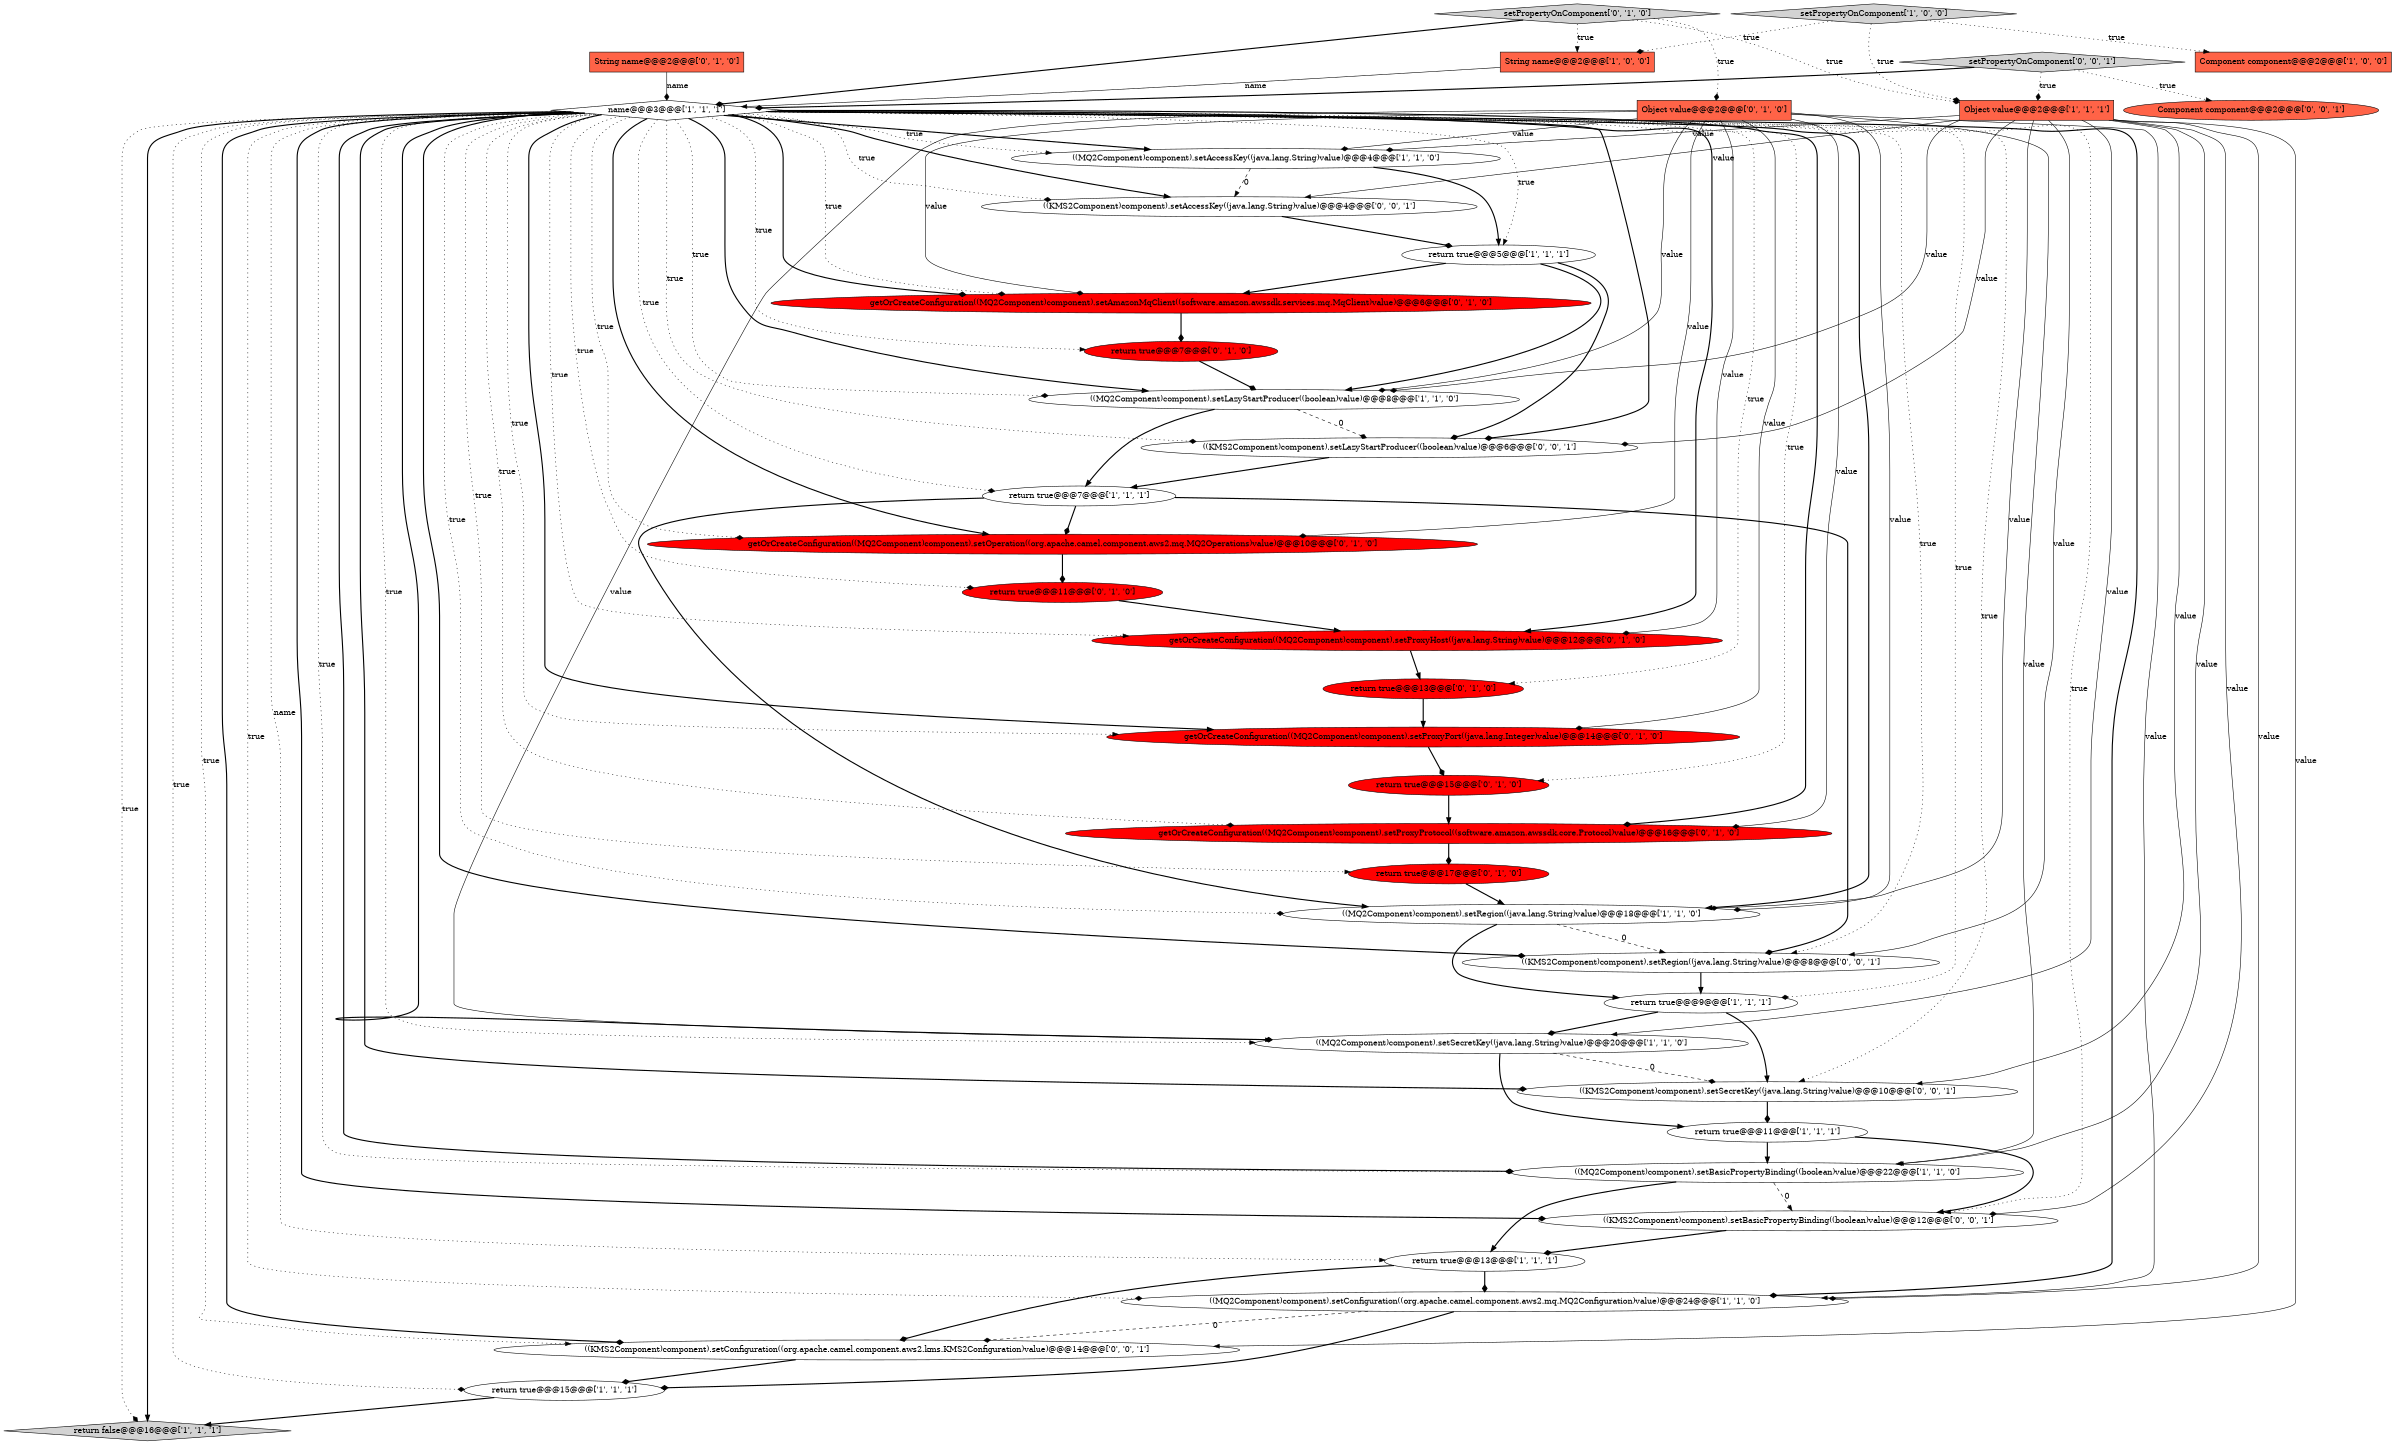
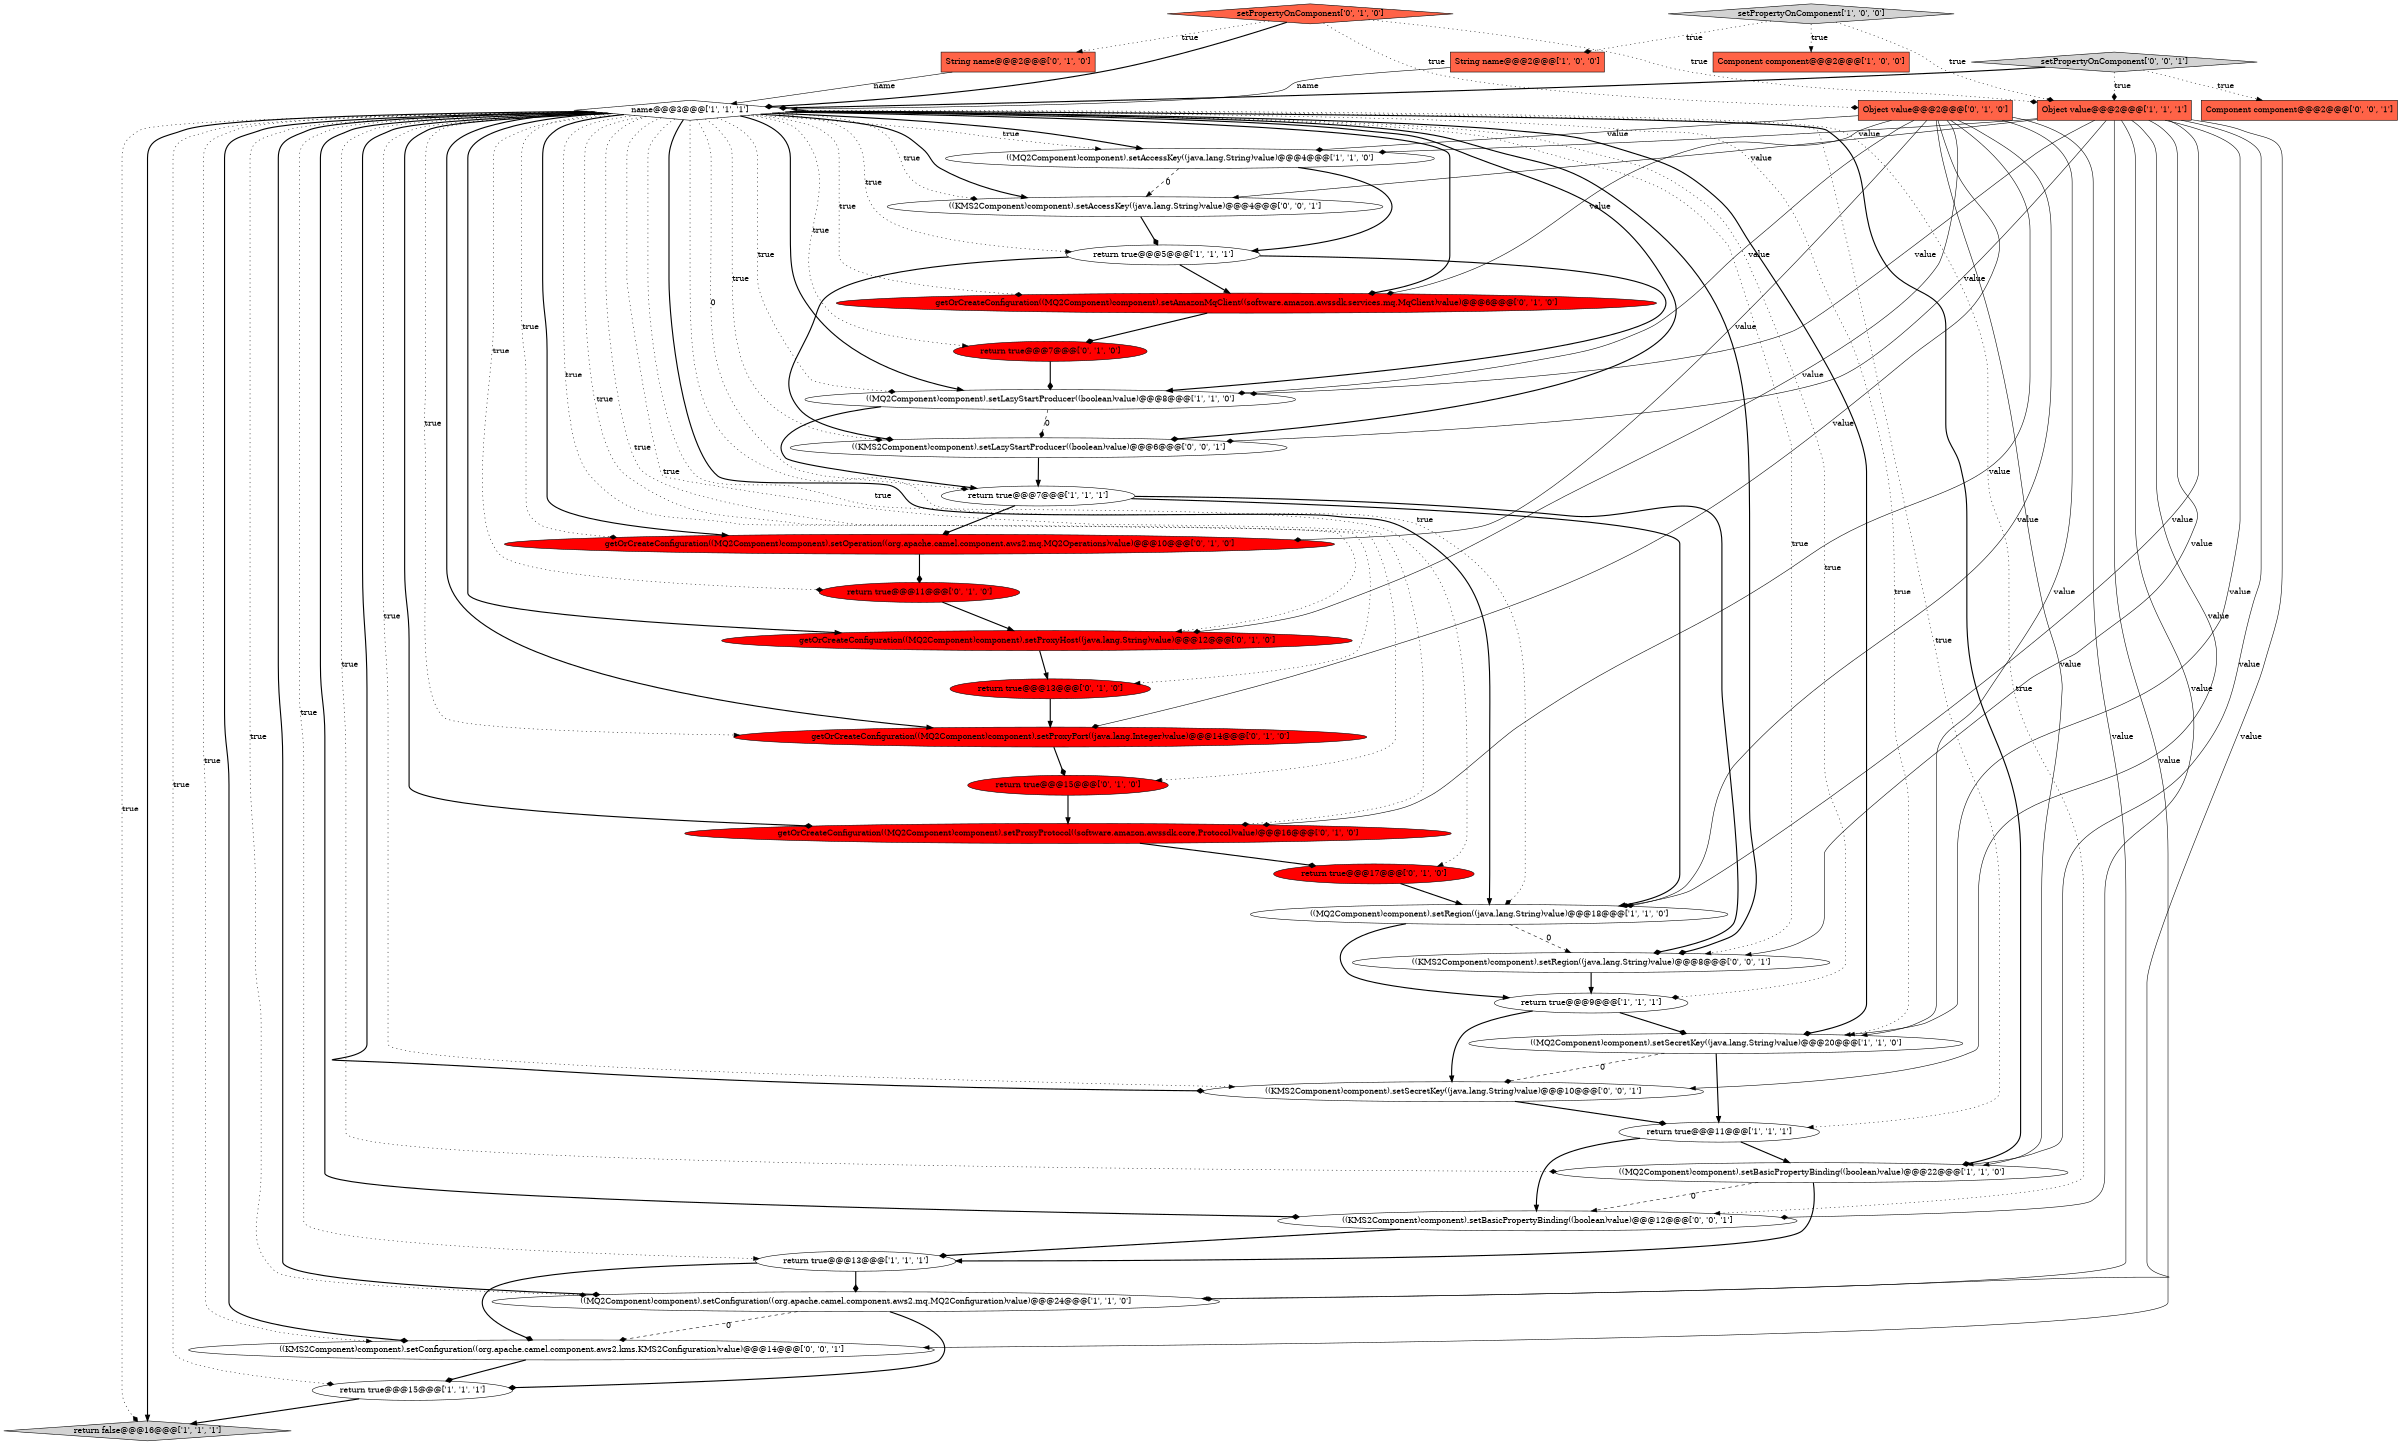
(1577, 14) -> (1310, 14)
(1577, 35) -> (1176, 36)
(667, 83) -> (844, 88)
(2251, 110) -> (2299, 110)
none -> (1839, 207)
(651, 303) -> (713, 303)
(285, 713) -> (309, 713)
